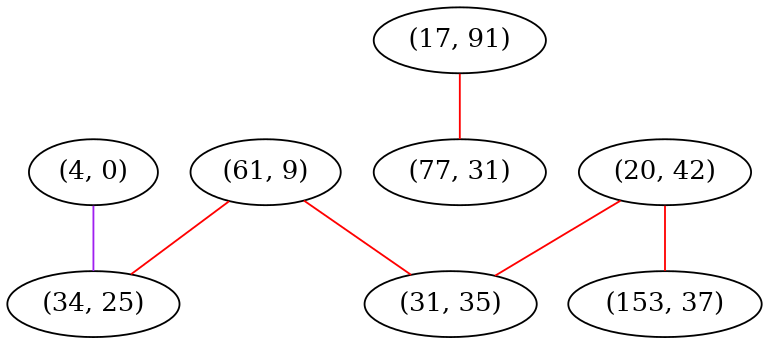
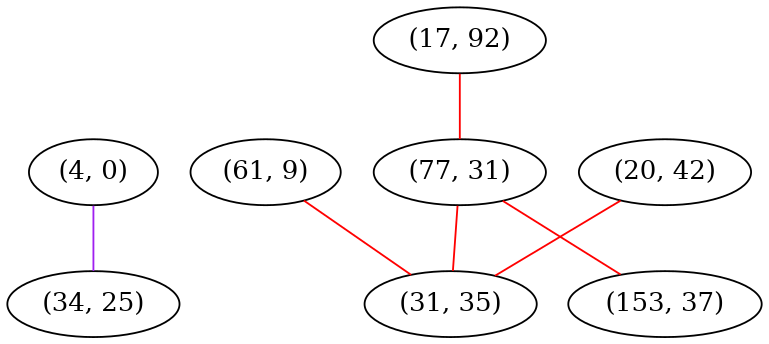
(460, 40) -> (460, 40)
(180, 238) -> none
none -> (455, 238)
(665, 238) -> (573, 245)
